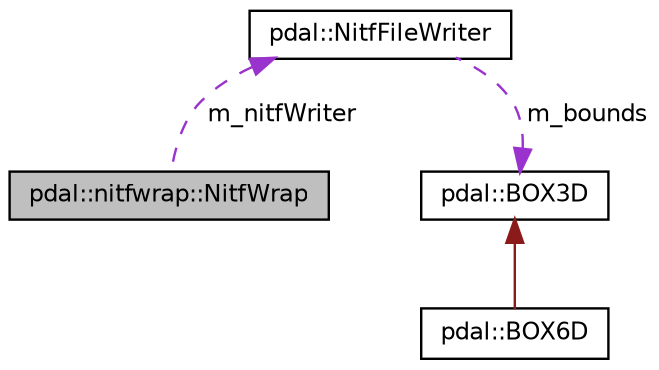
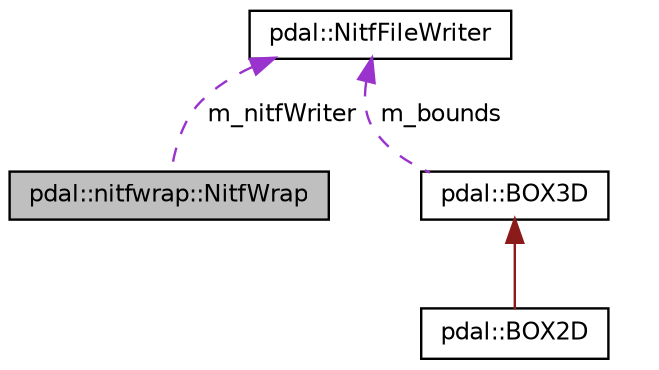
(505, 92) -> (381, 138)
(515, 334) -> (515, 334)
